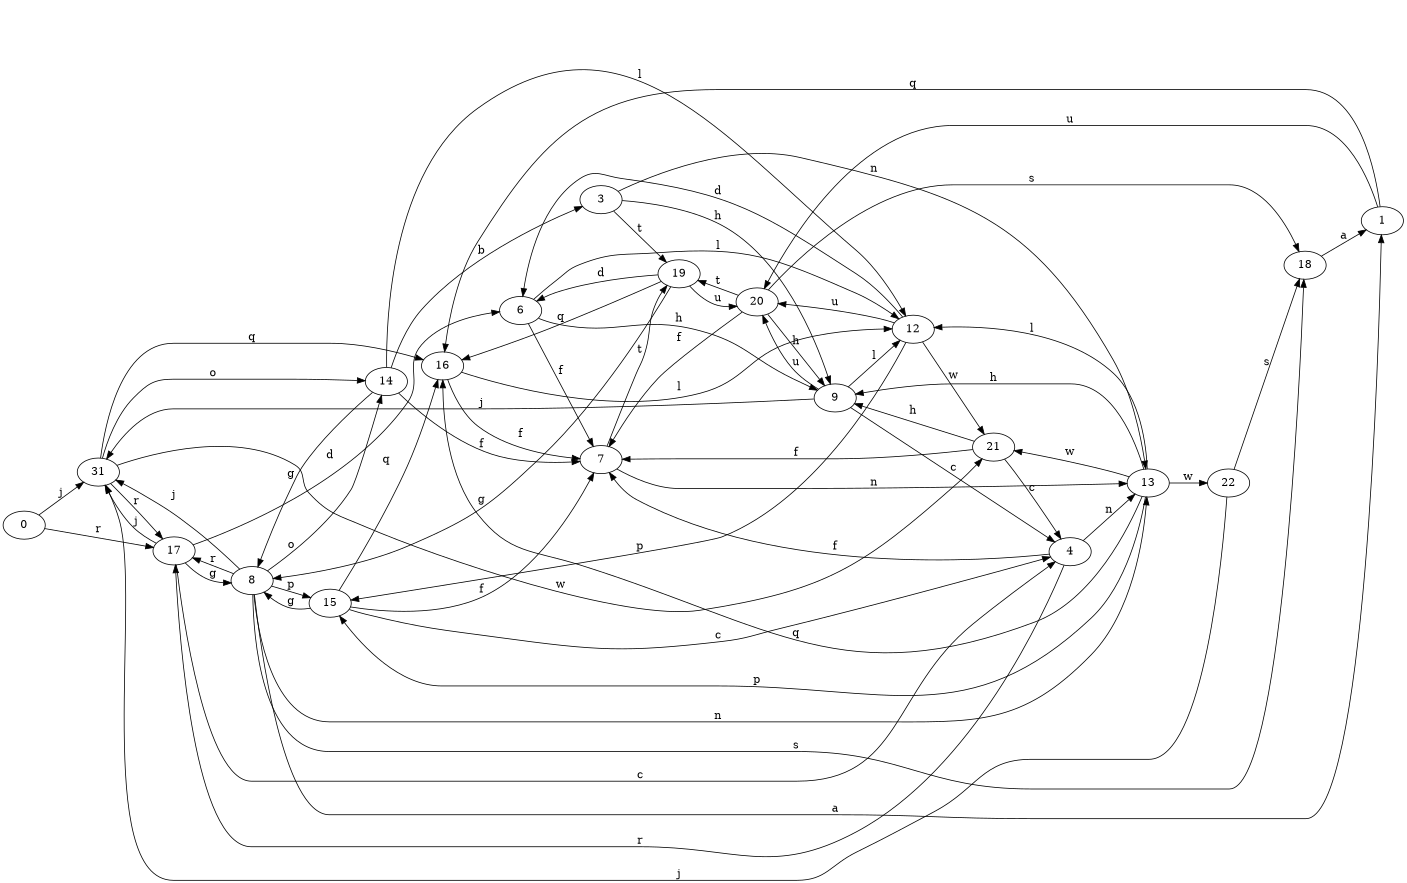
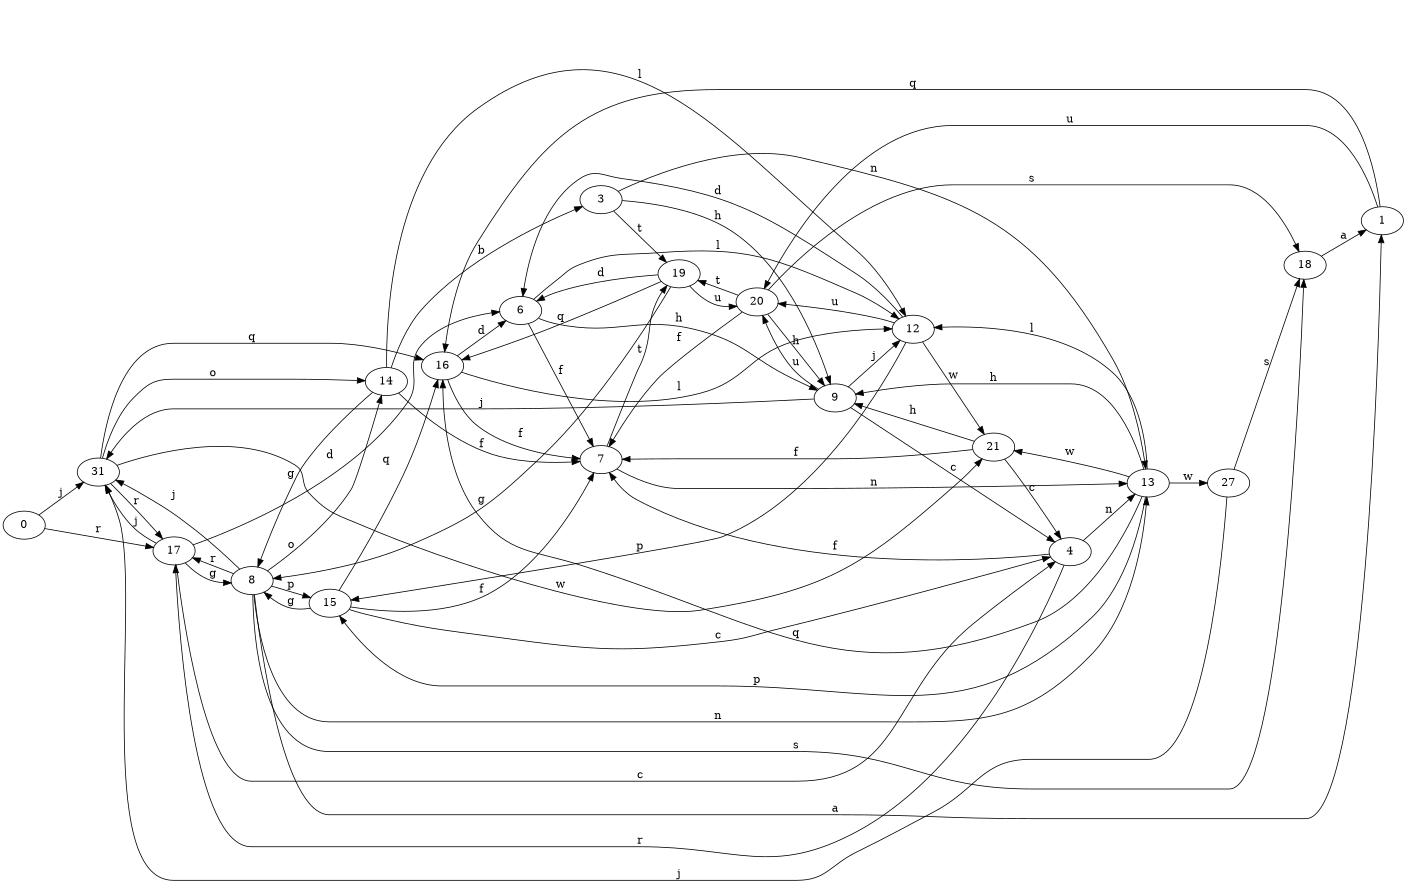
none -> (478, 341)
(874, 356) -> (874, 356)
(1229, 483) -> (1229, 483)
